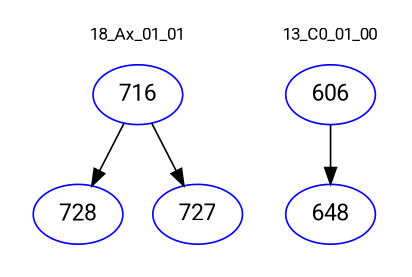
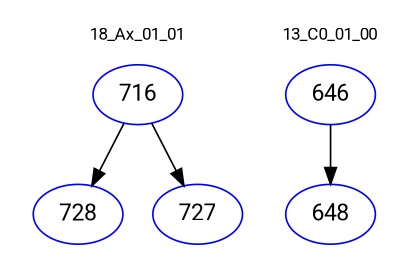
(331, 95) -> (331, 95)
